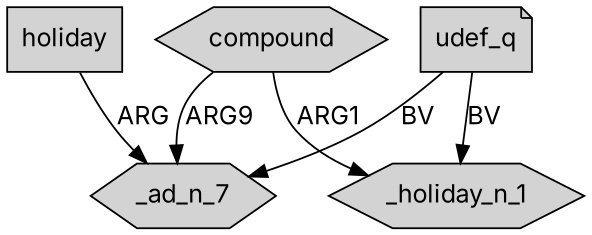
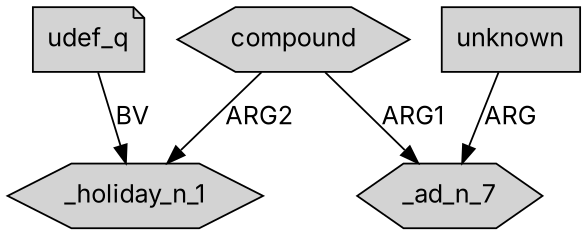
(65, 40) -> (511, 40)
(220, 118) -> (414, 118)
(329, 118) -> (259, 118)
(360, 132) -> none
